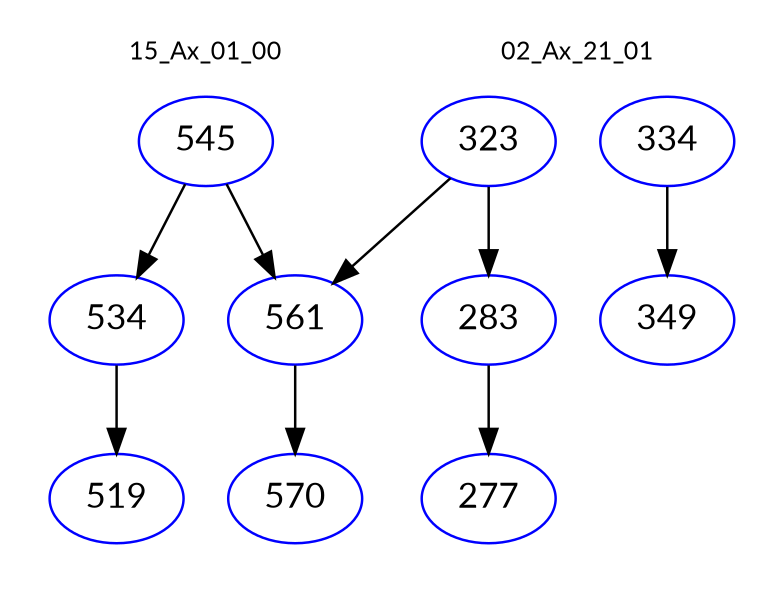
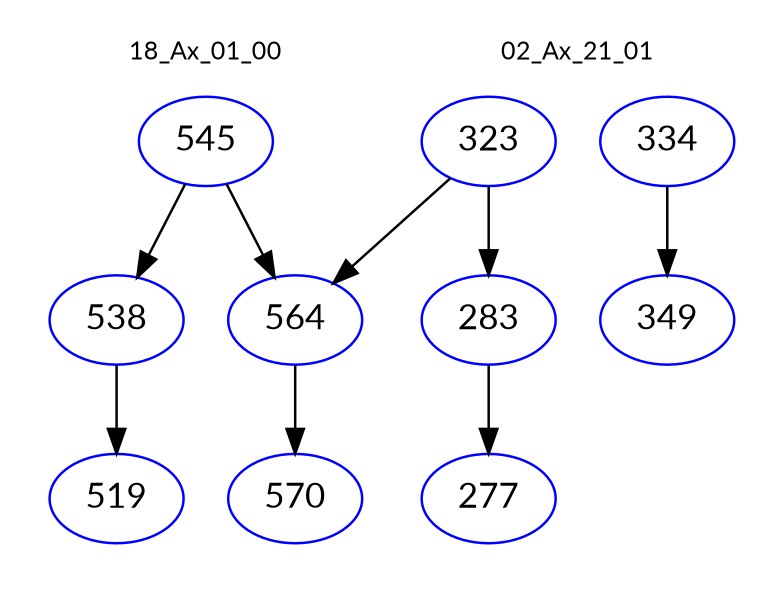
(206, 53) -> (206, 53)
(117, 320) -> (117, 320)
(295, 320) -> (295, 320)
